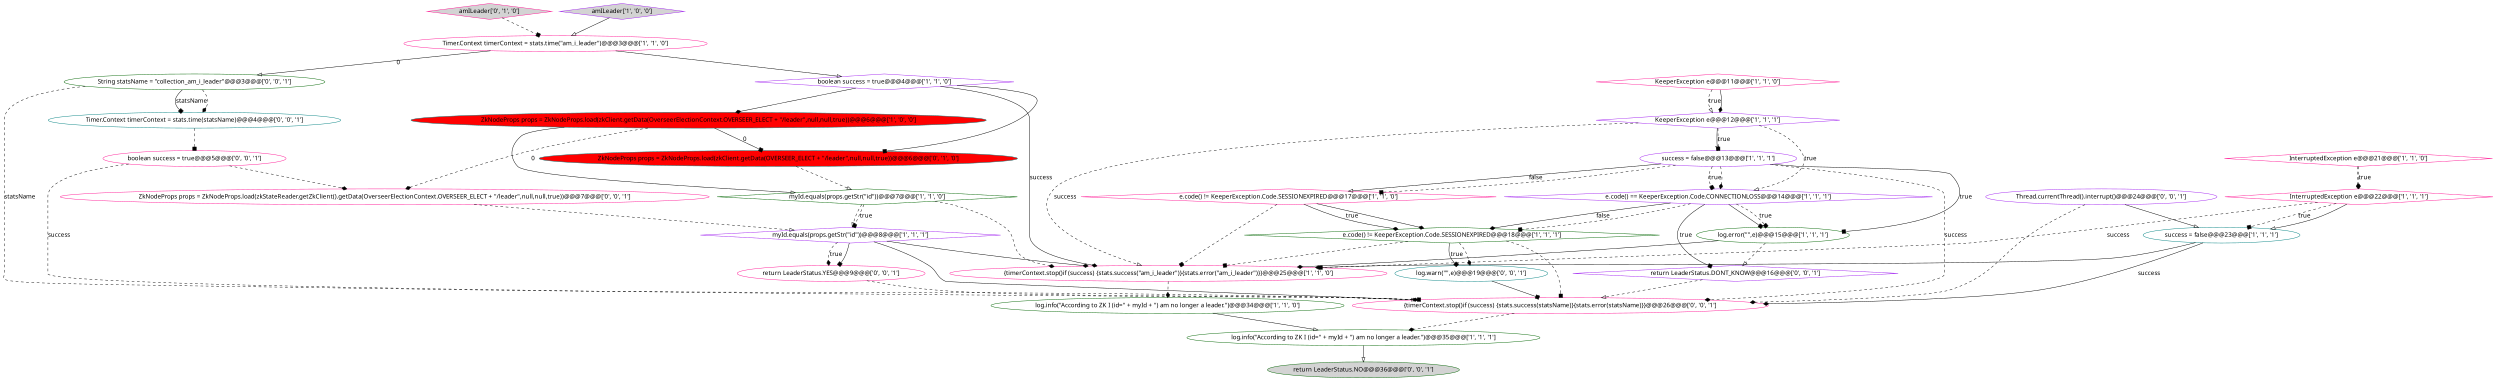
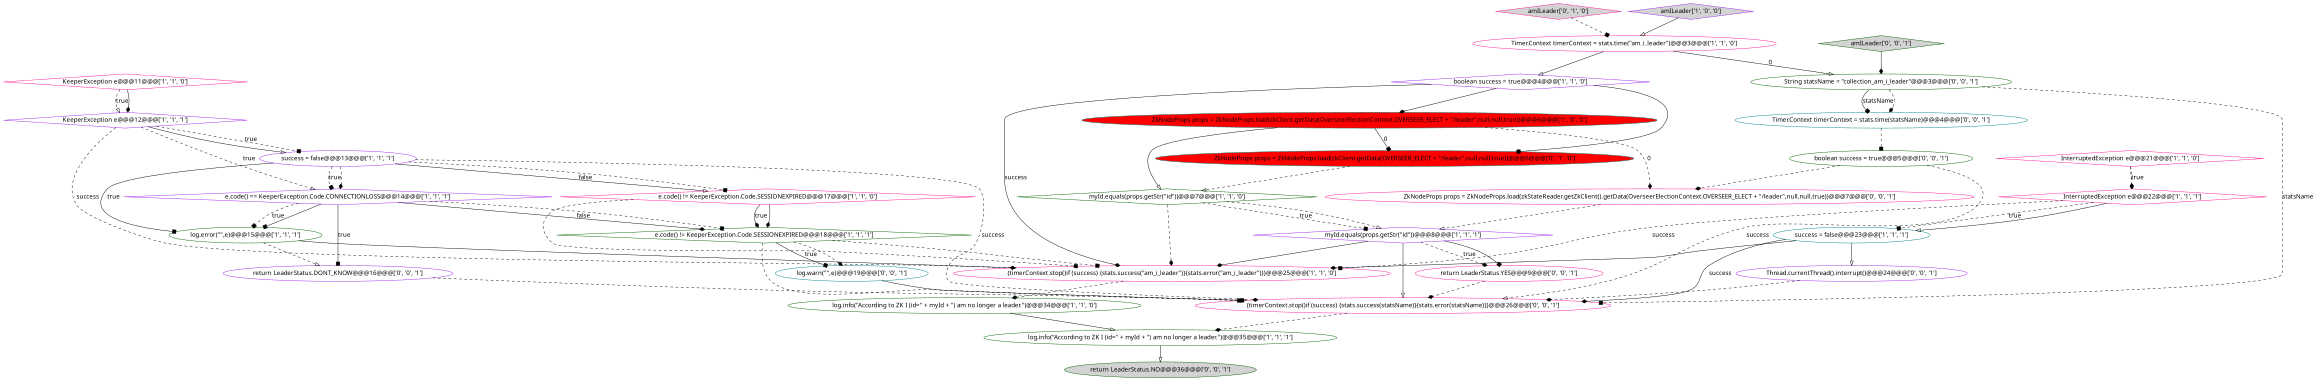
none -> (1881, 44)
(195, 158) -> (1881, 158)
(2160, 215) -> (1852, 252)
(1735, 273) -> (338, 273)
